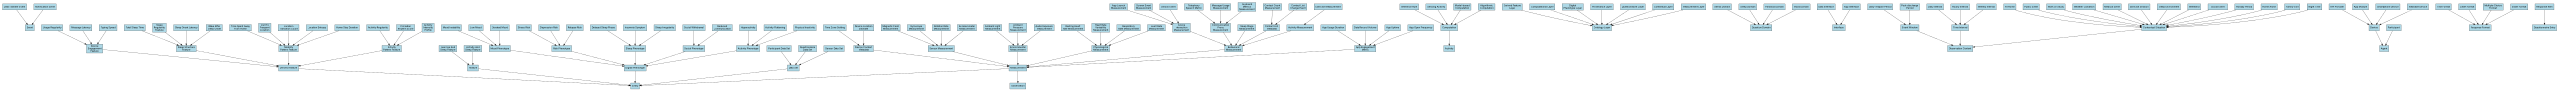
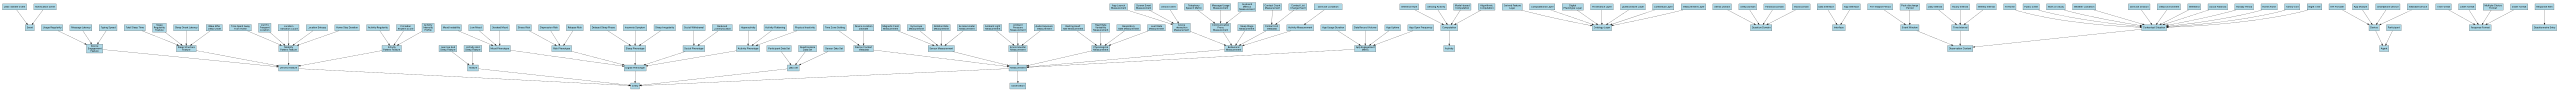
(1328, 7) -> (1328, 7)
(1880, 7) -> (1880, 7)
(2112, 7) -> none
(2218, 7) -> (2218, 7)
